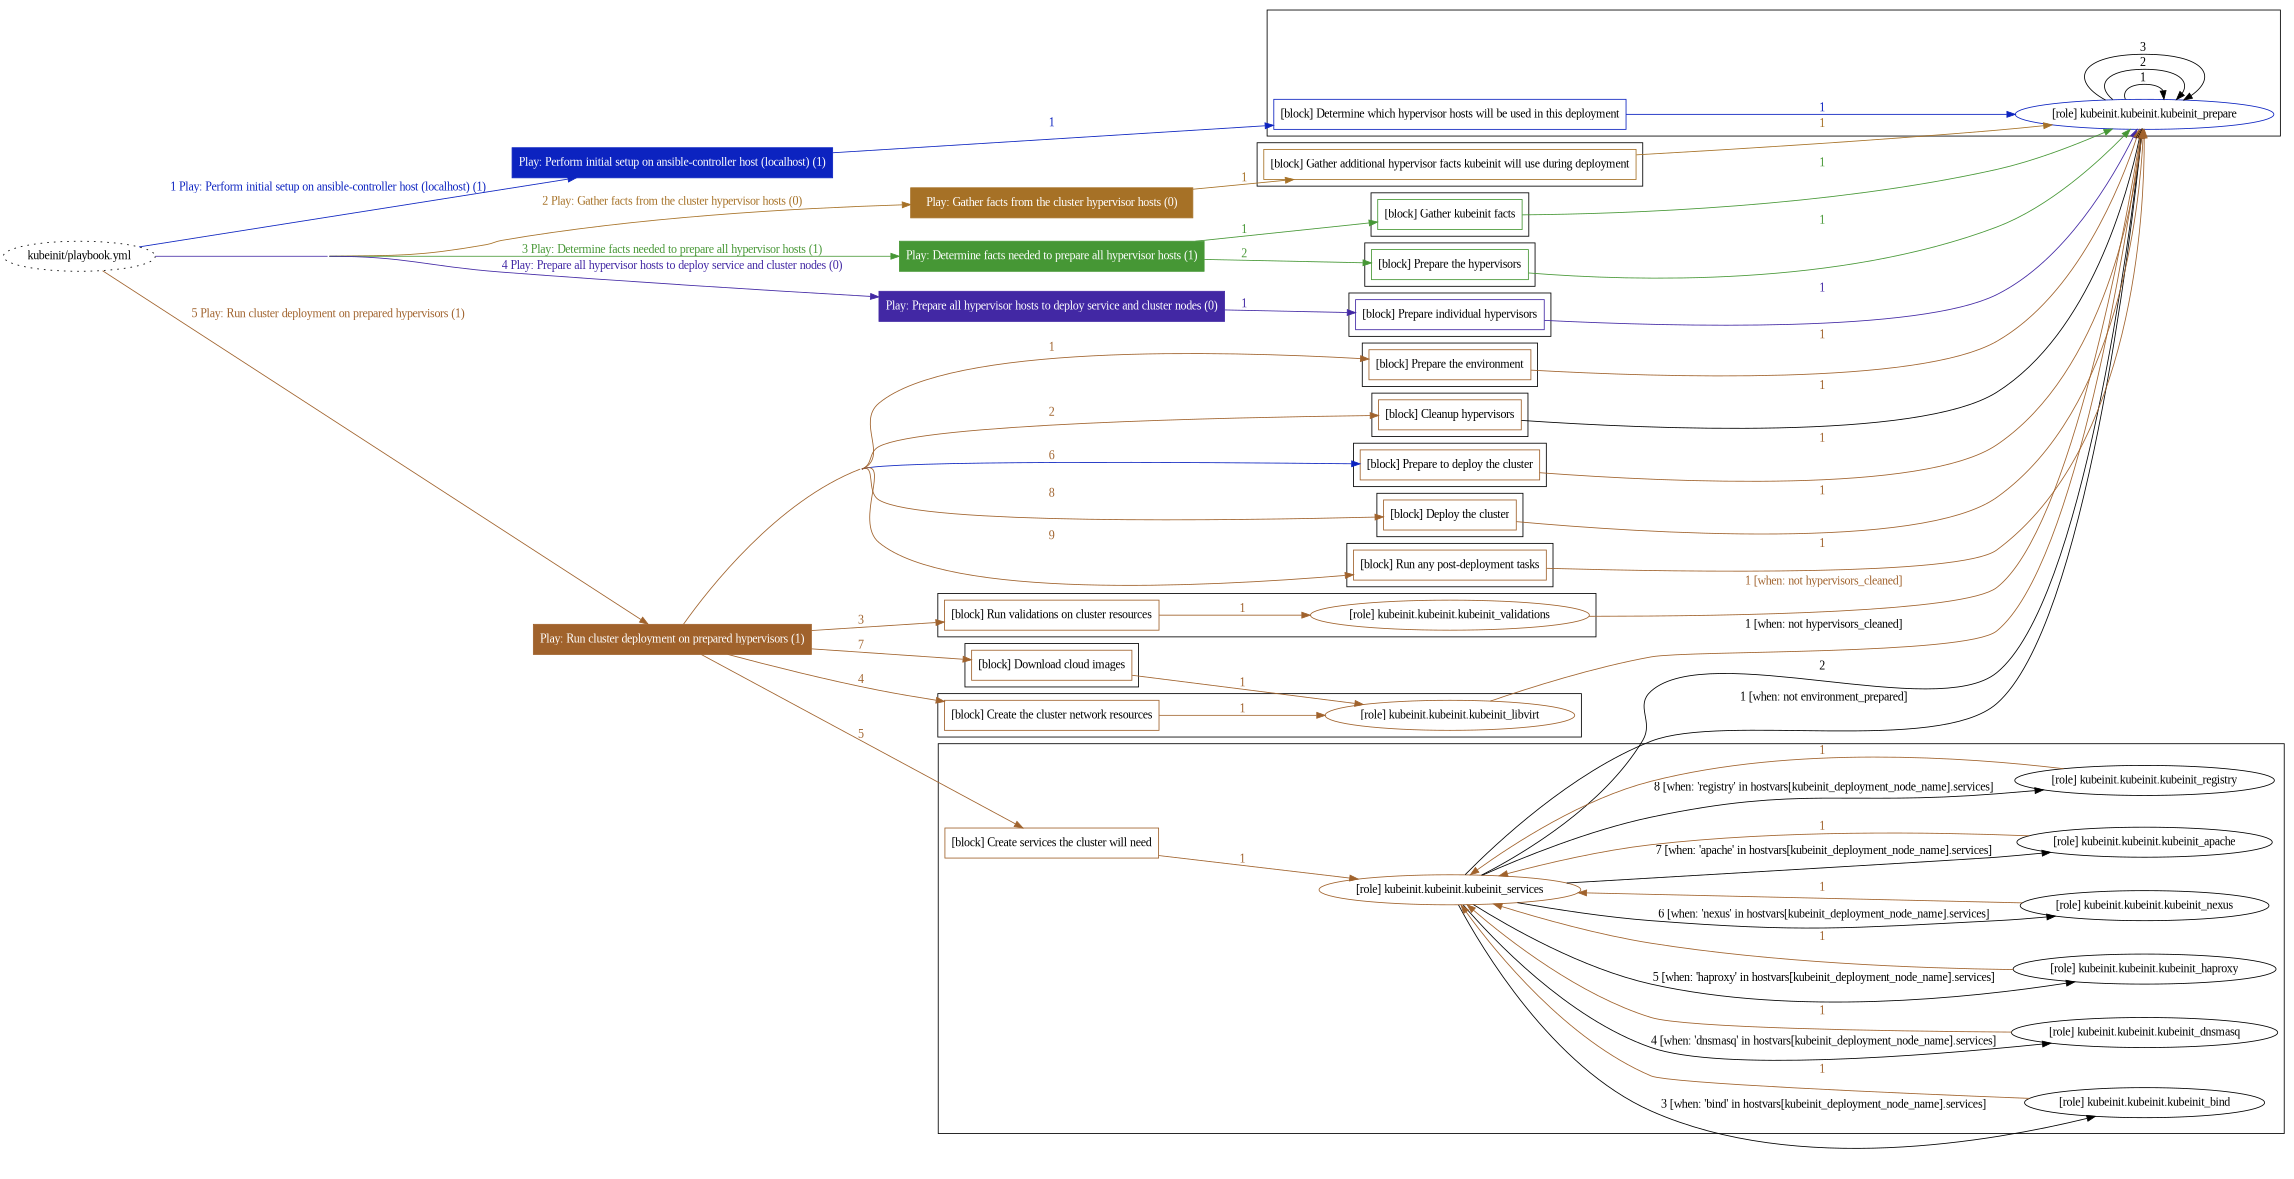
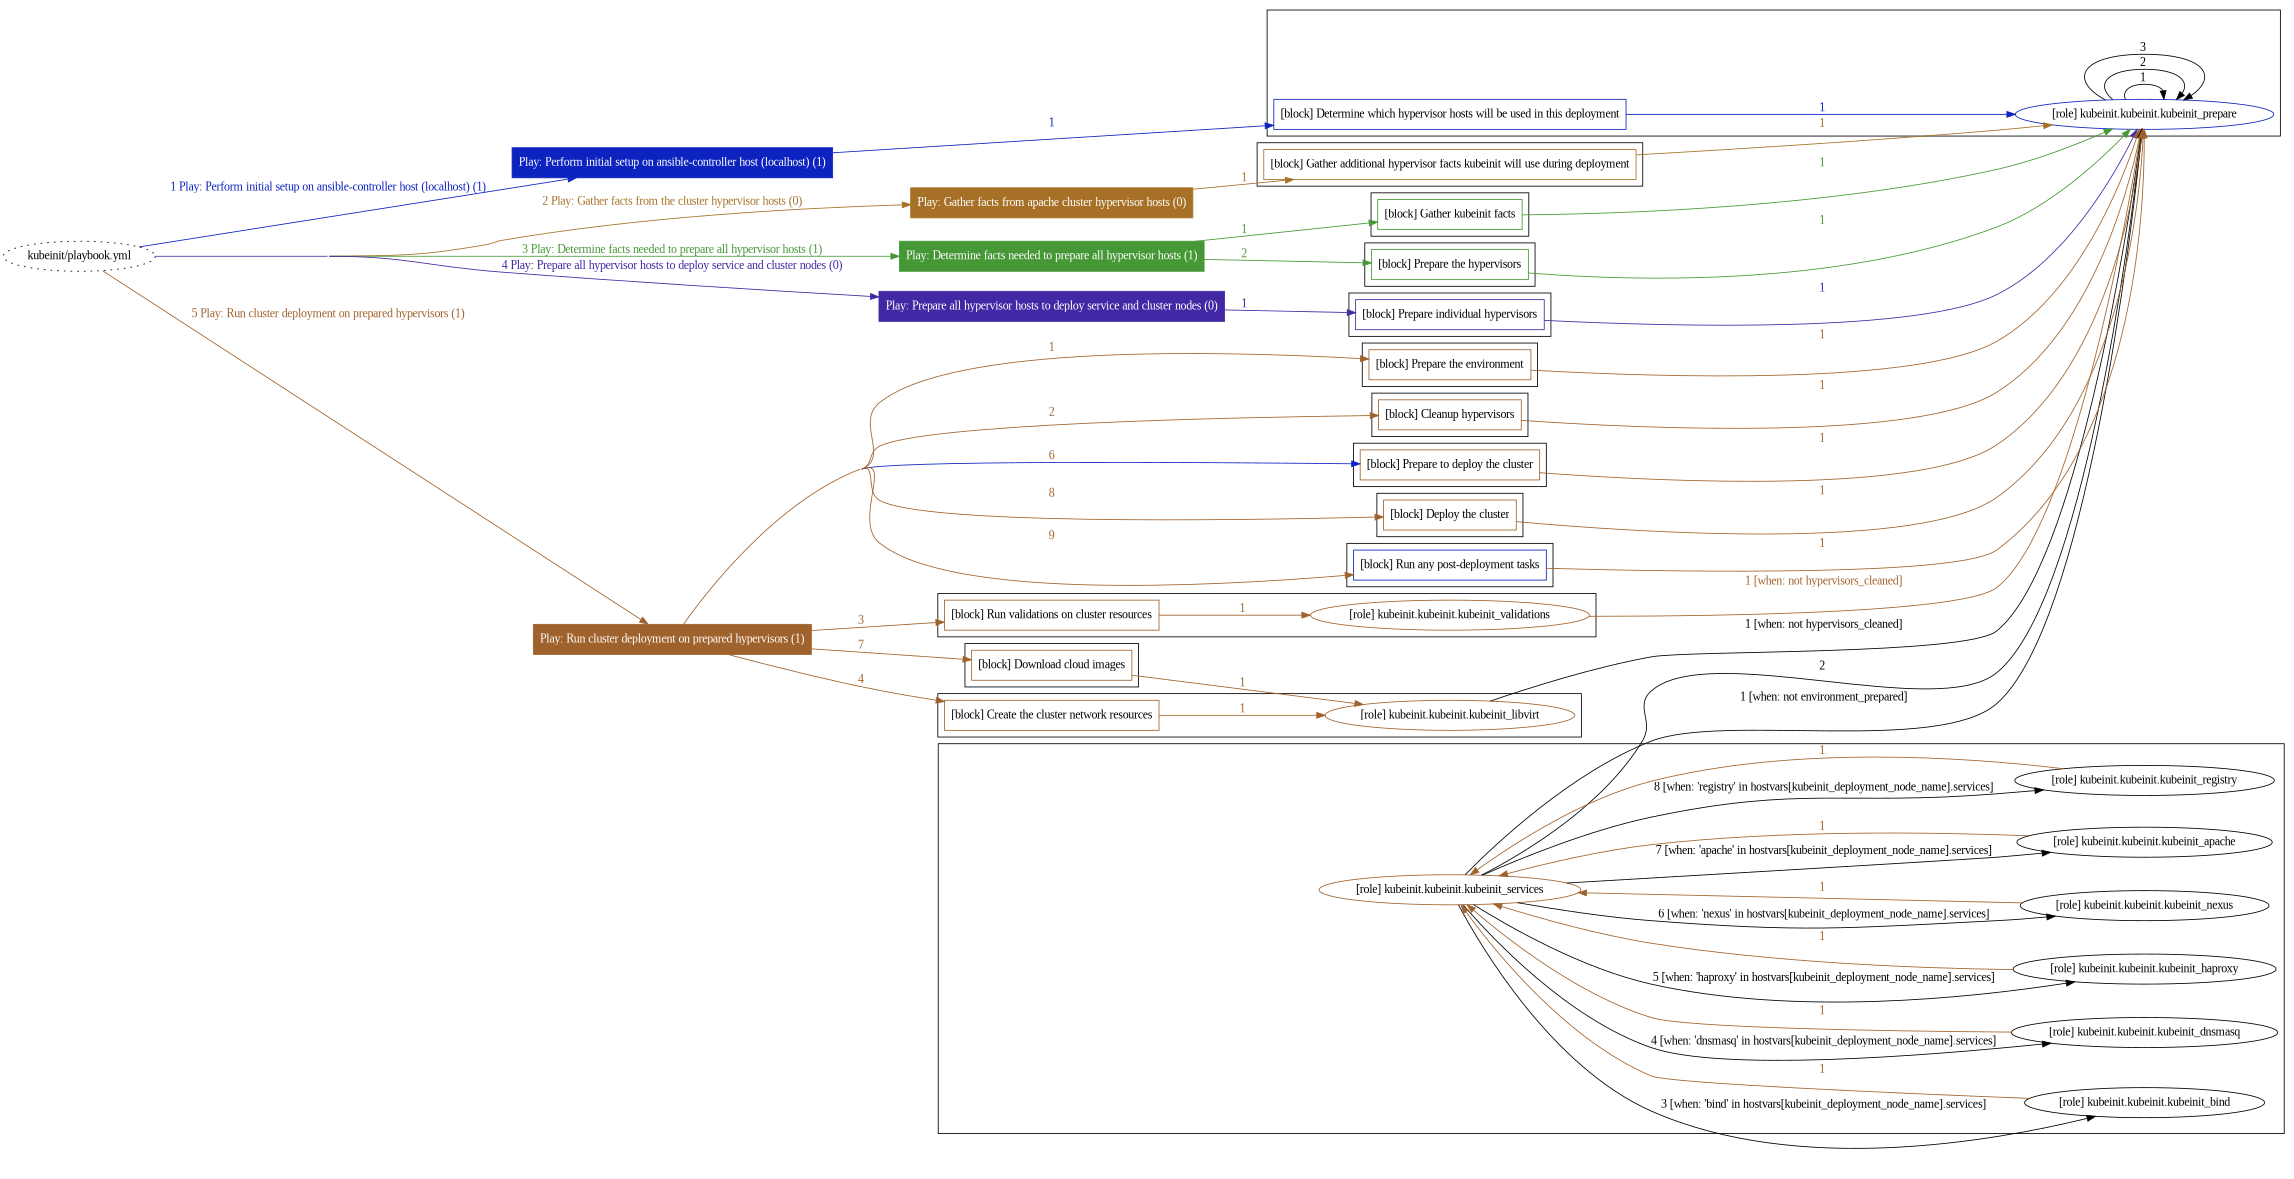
(1052, 203) -> (1052, 203)
(1910, 418) -> (1910, 418)
(1450, 565) -> (1450, 565)
(1998, 629) -> (1998, 629)
(1052, 843) -> none
